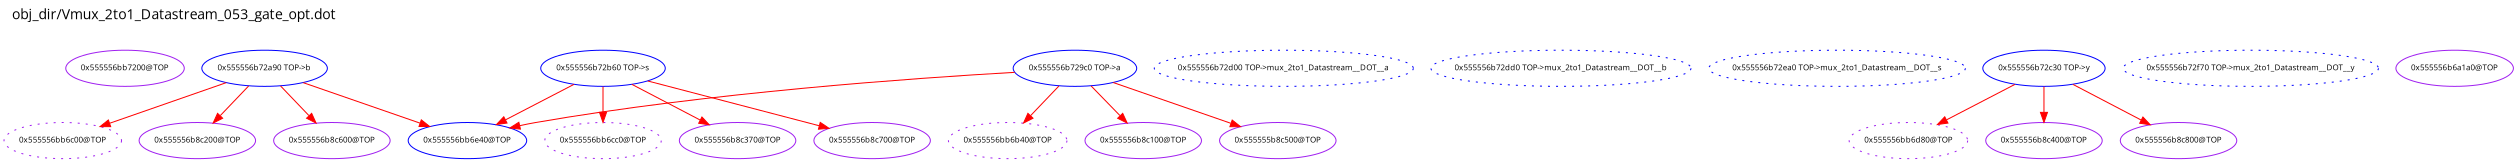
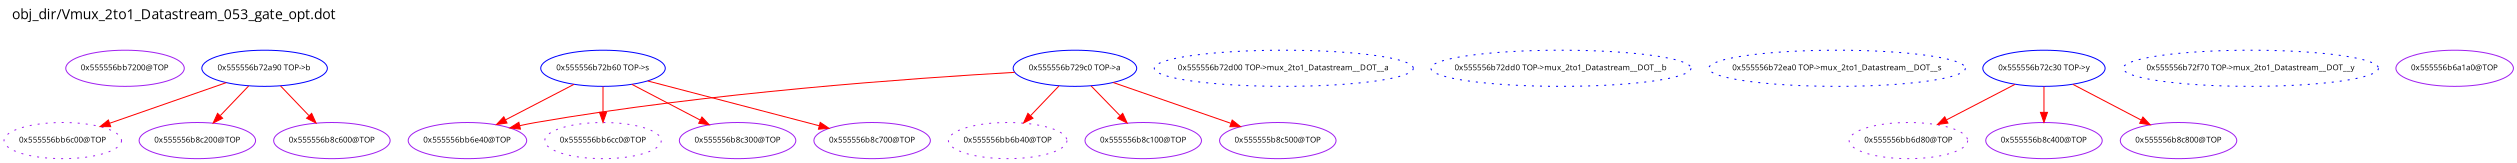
(362, 103) -> none
(467, 141) -> (467, 141)
(738, 141) -> (738, 141)
